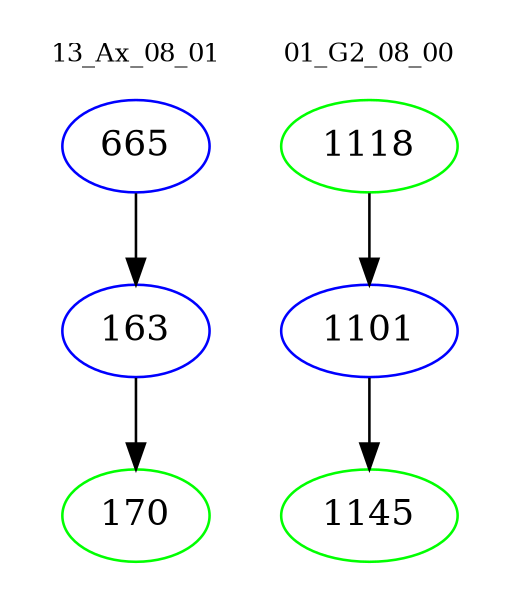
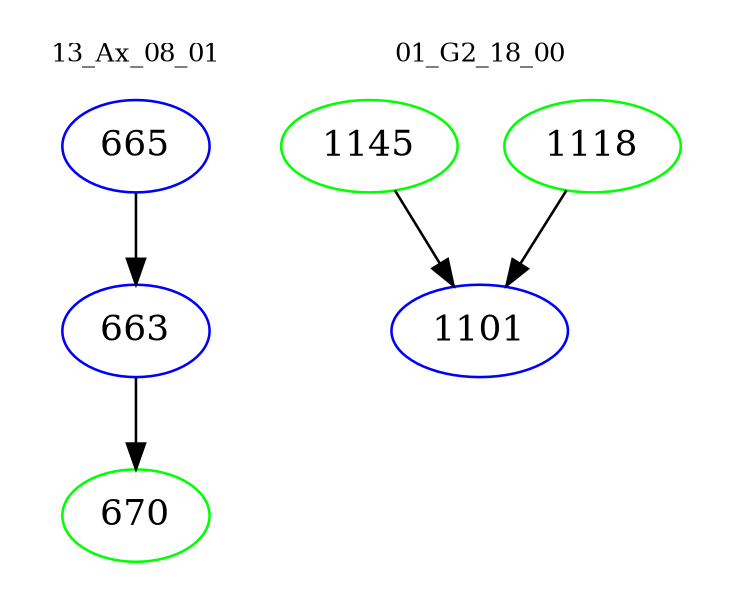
(369, 55) -> (481, 55)
(136, 331) -> (136, 331)
(369, 411) -> (417, 227)
(136, 516) -> (136, 516)
